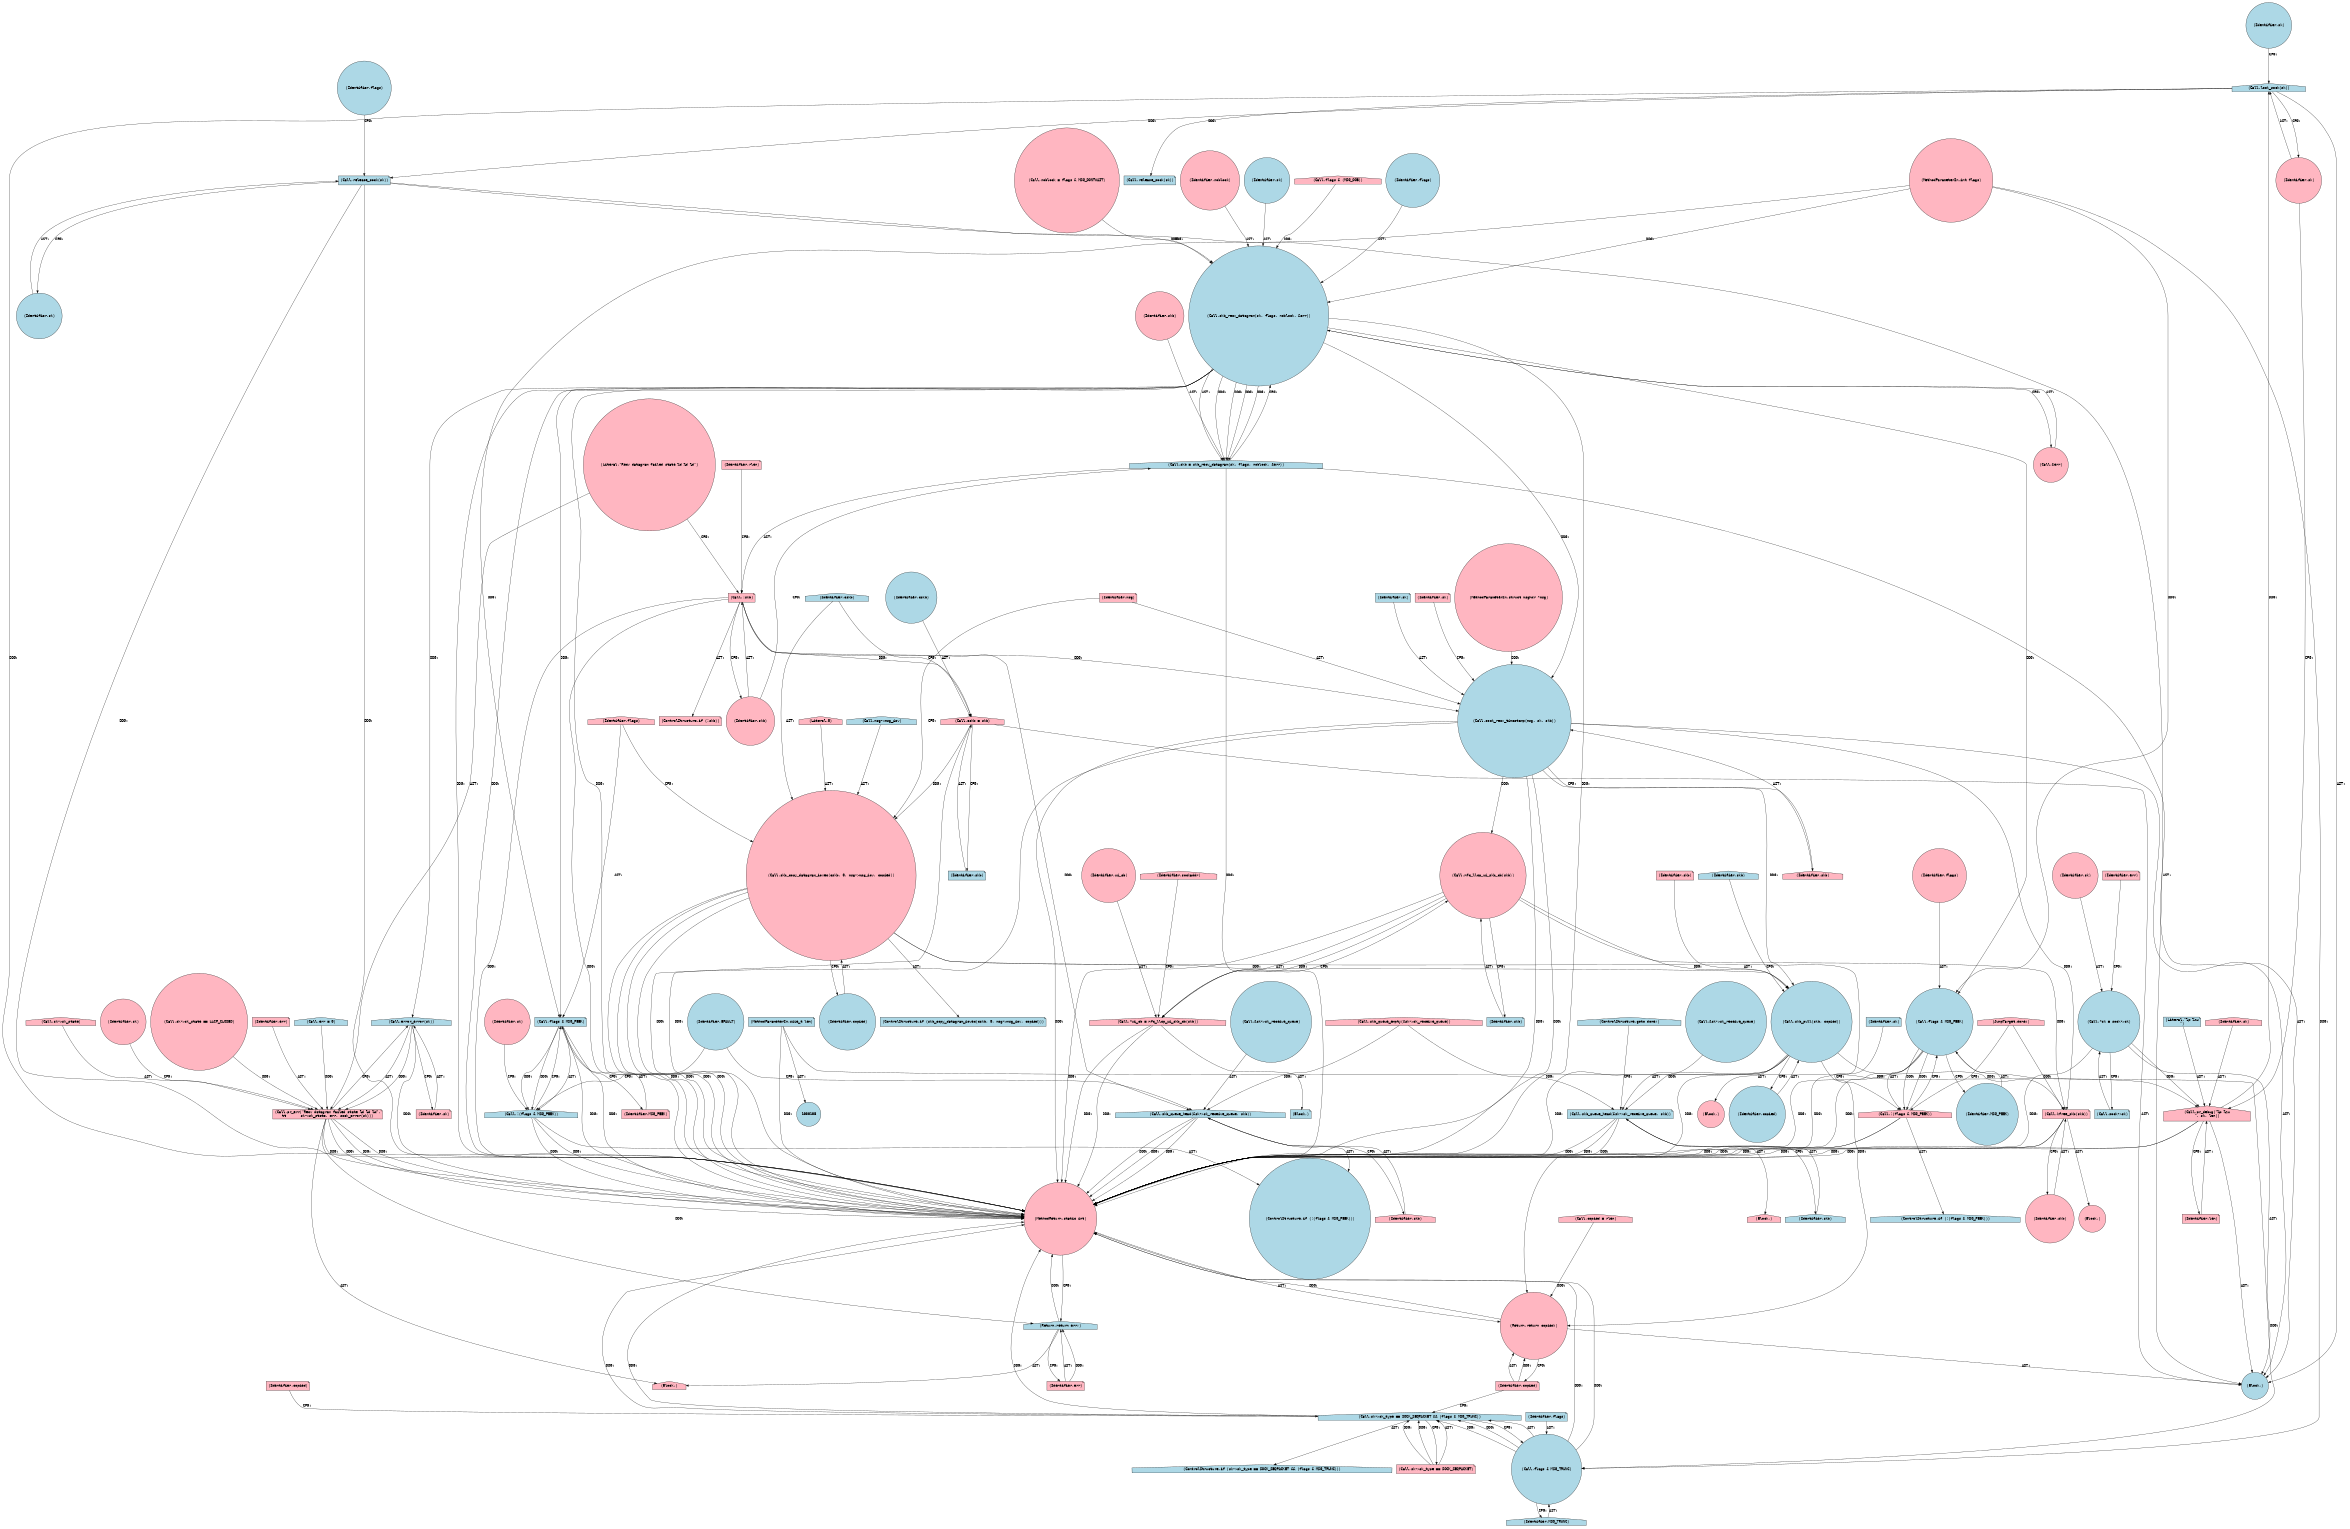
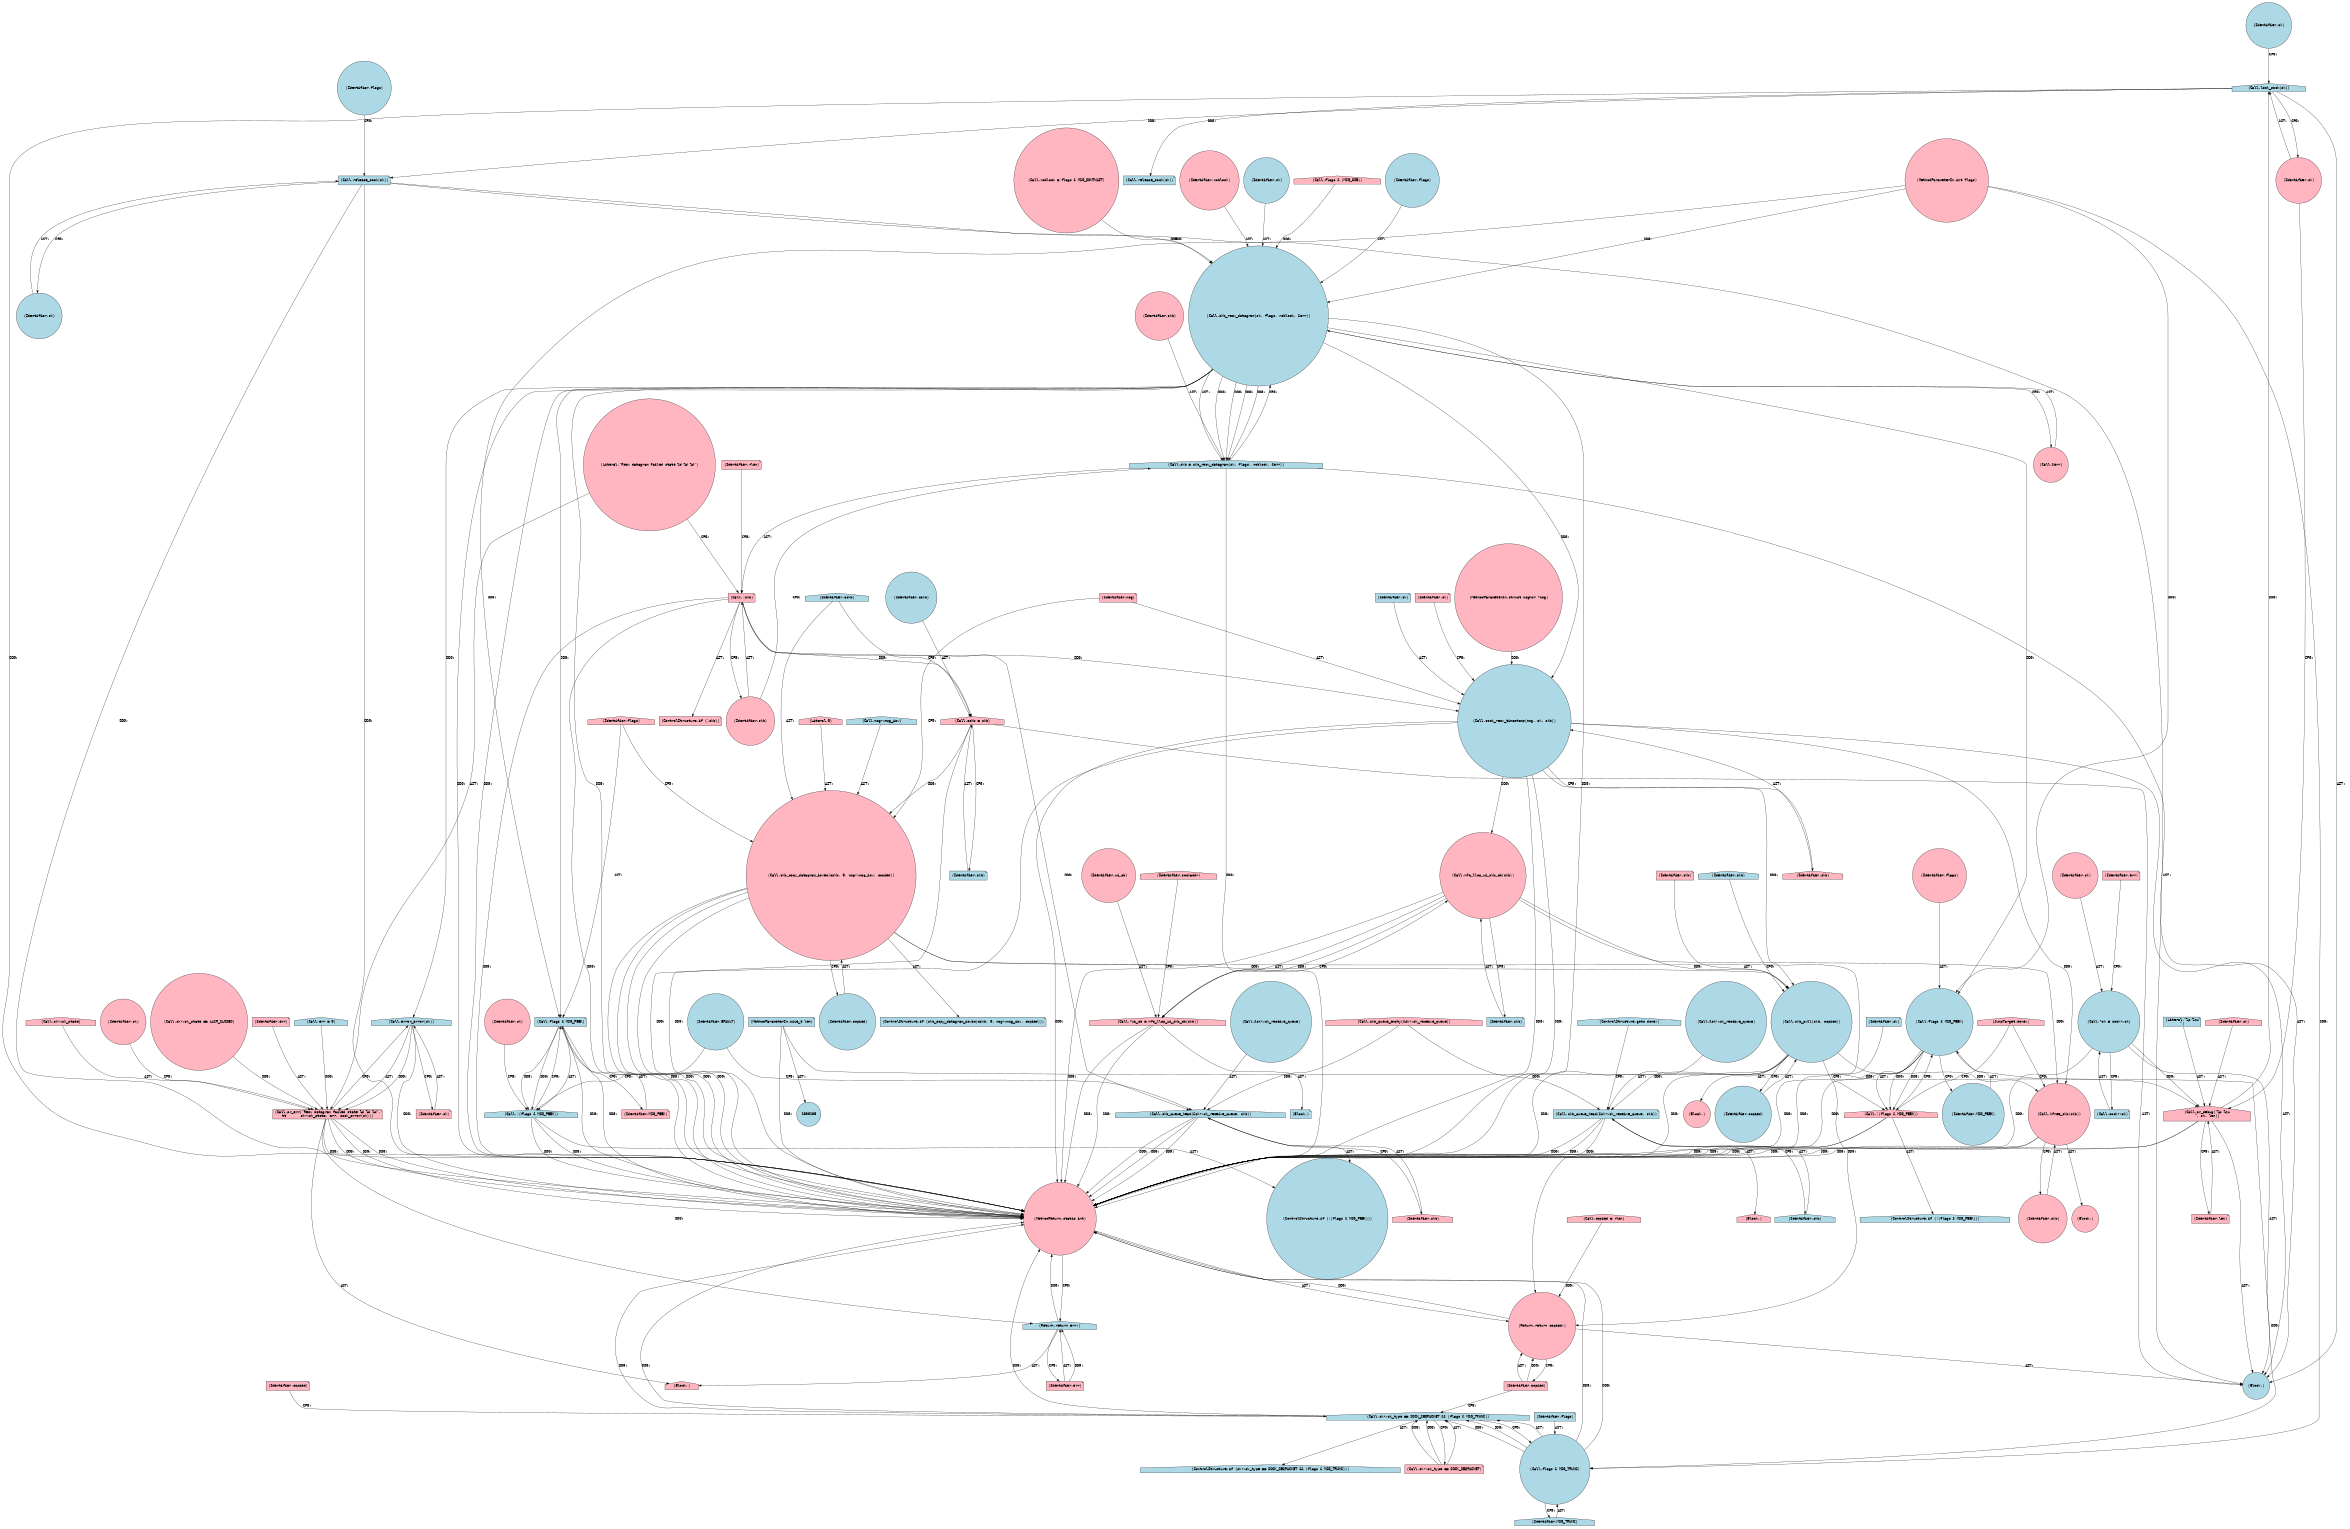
(2049, 1077) -> (2045, 1077)
(2066, 1114) -> (2059, 1114)
